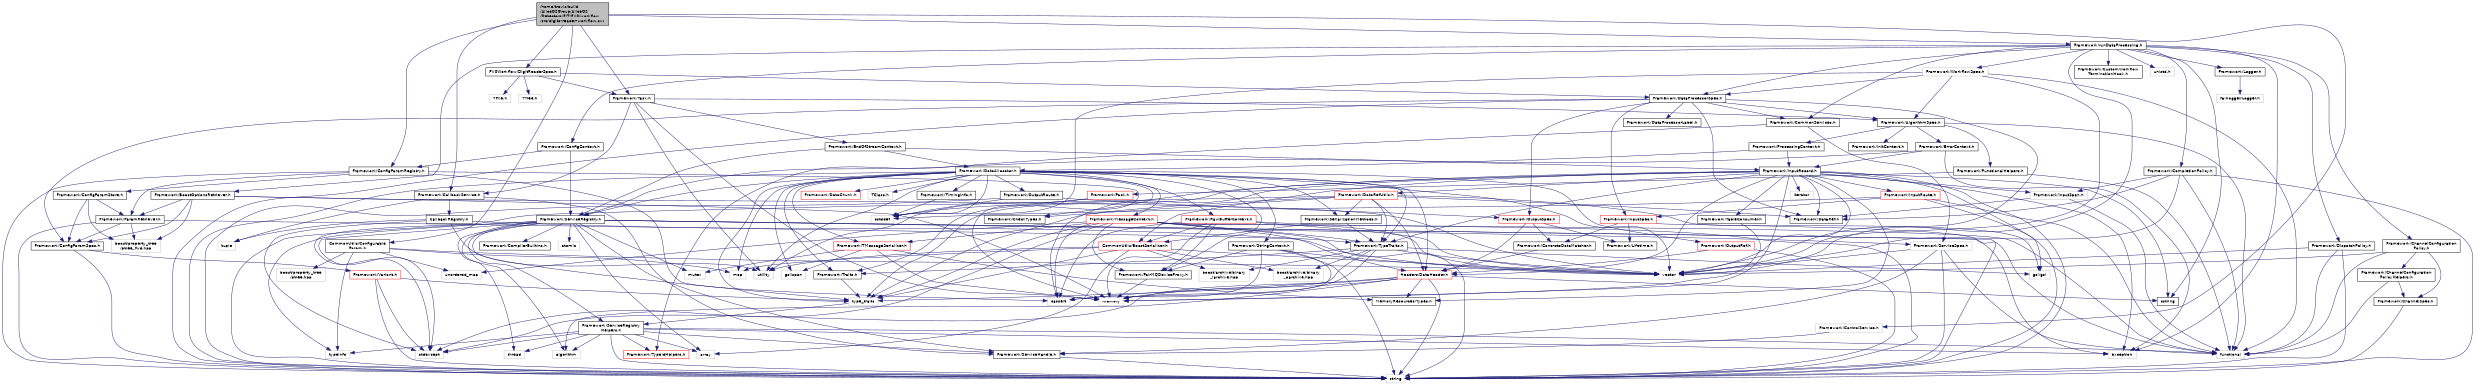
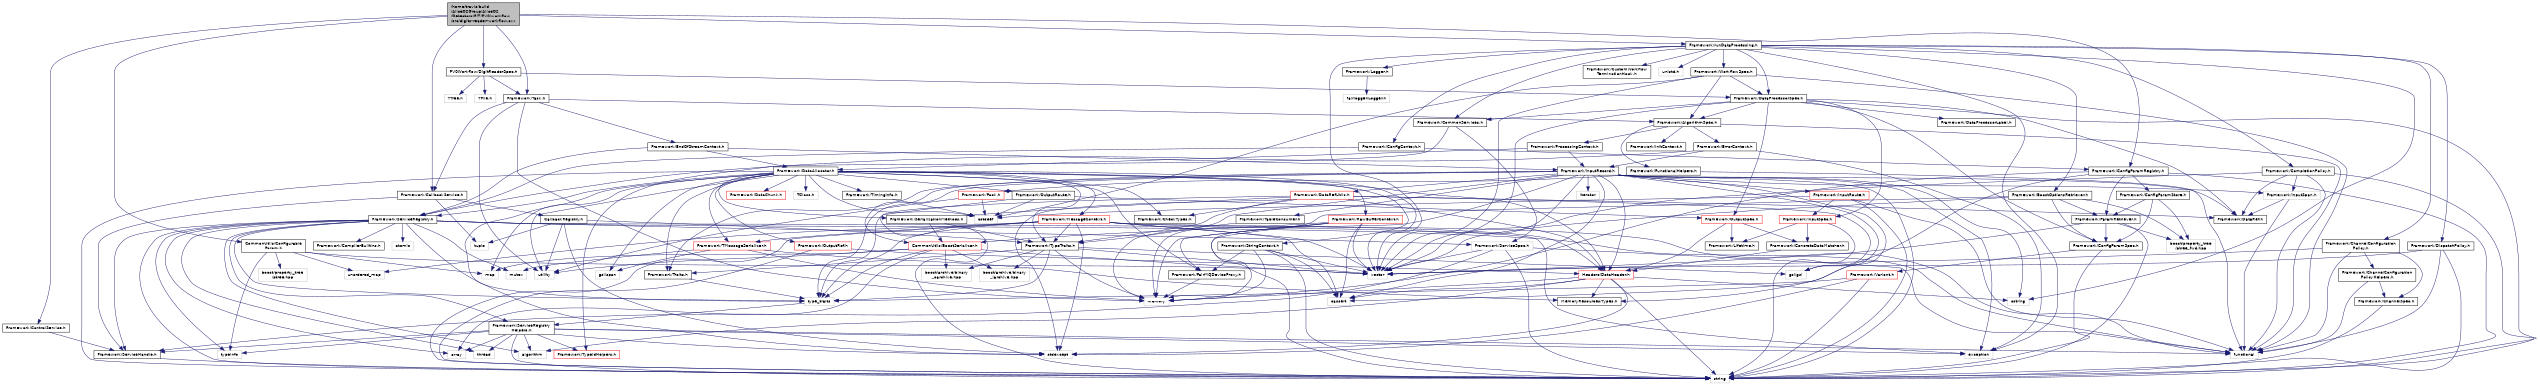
(1955, 72) -> (1724, 72)
(1094, 251) -> none
(2168, 301) -> (2018, 301)
(1849, 328) -> (36, 328)
